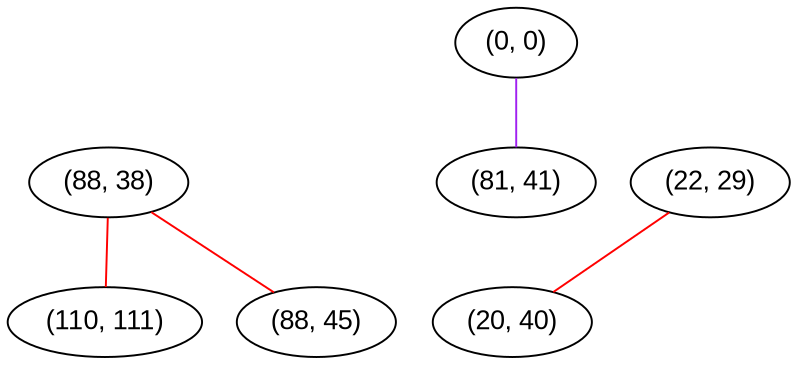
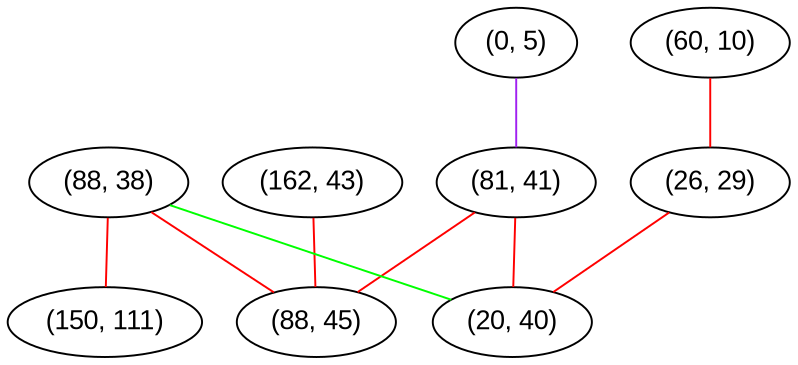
(516, 43) -> (516, 43)
none -> (710, 43)
none -> (312, 182)
(710, 182) -> (710, 182)
none -> (296, 248)
none -> (416, 252)
none -> (514, 252)
(105, 322) -> (105, 322)
